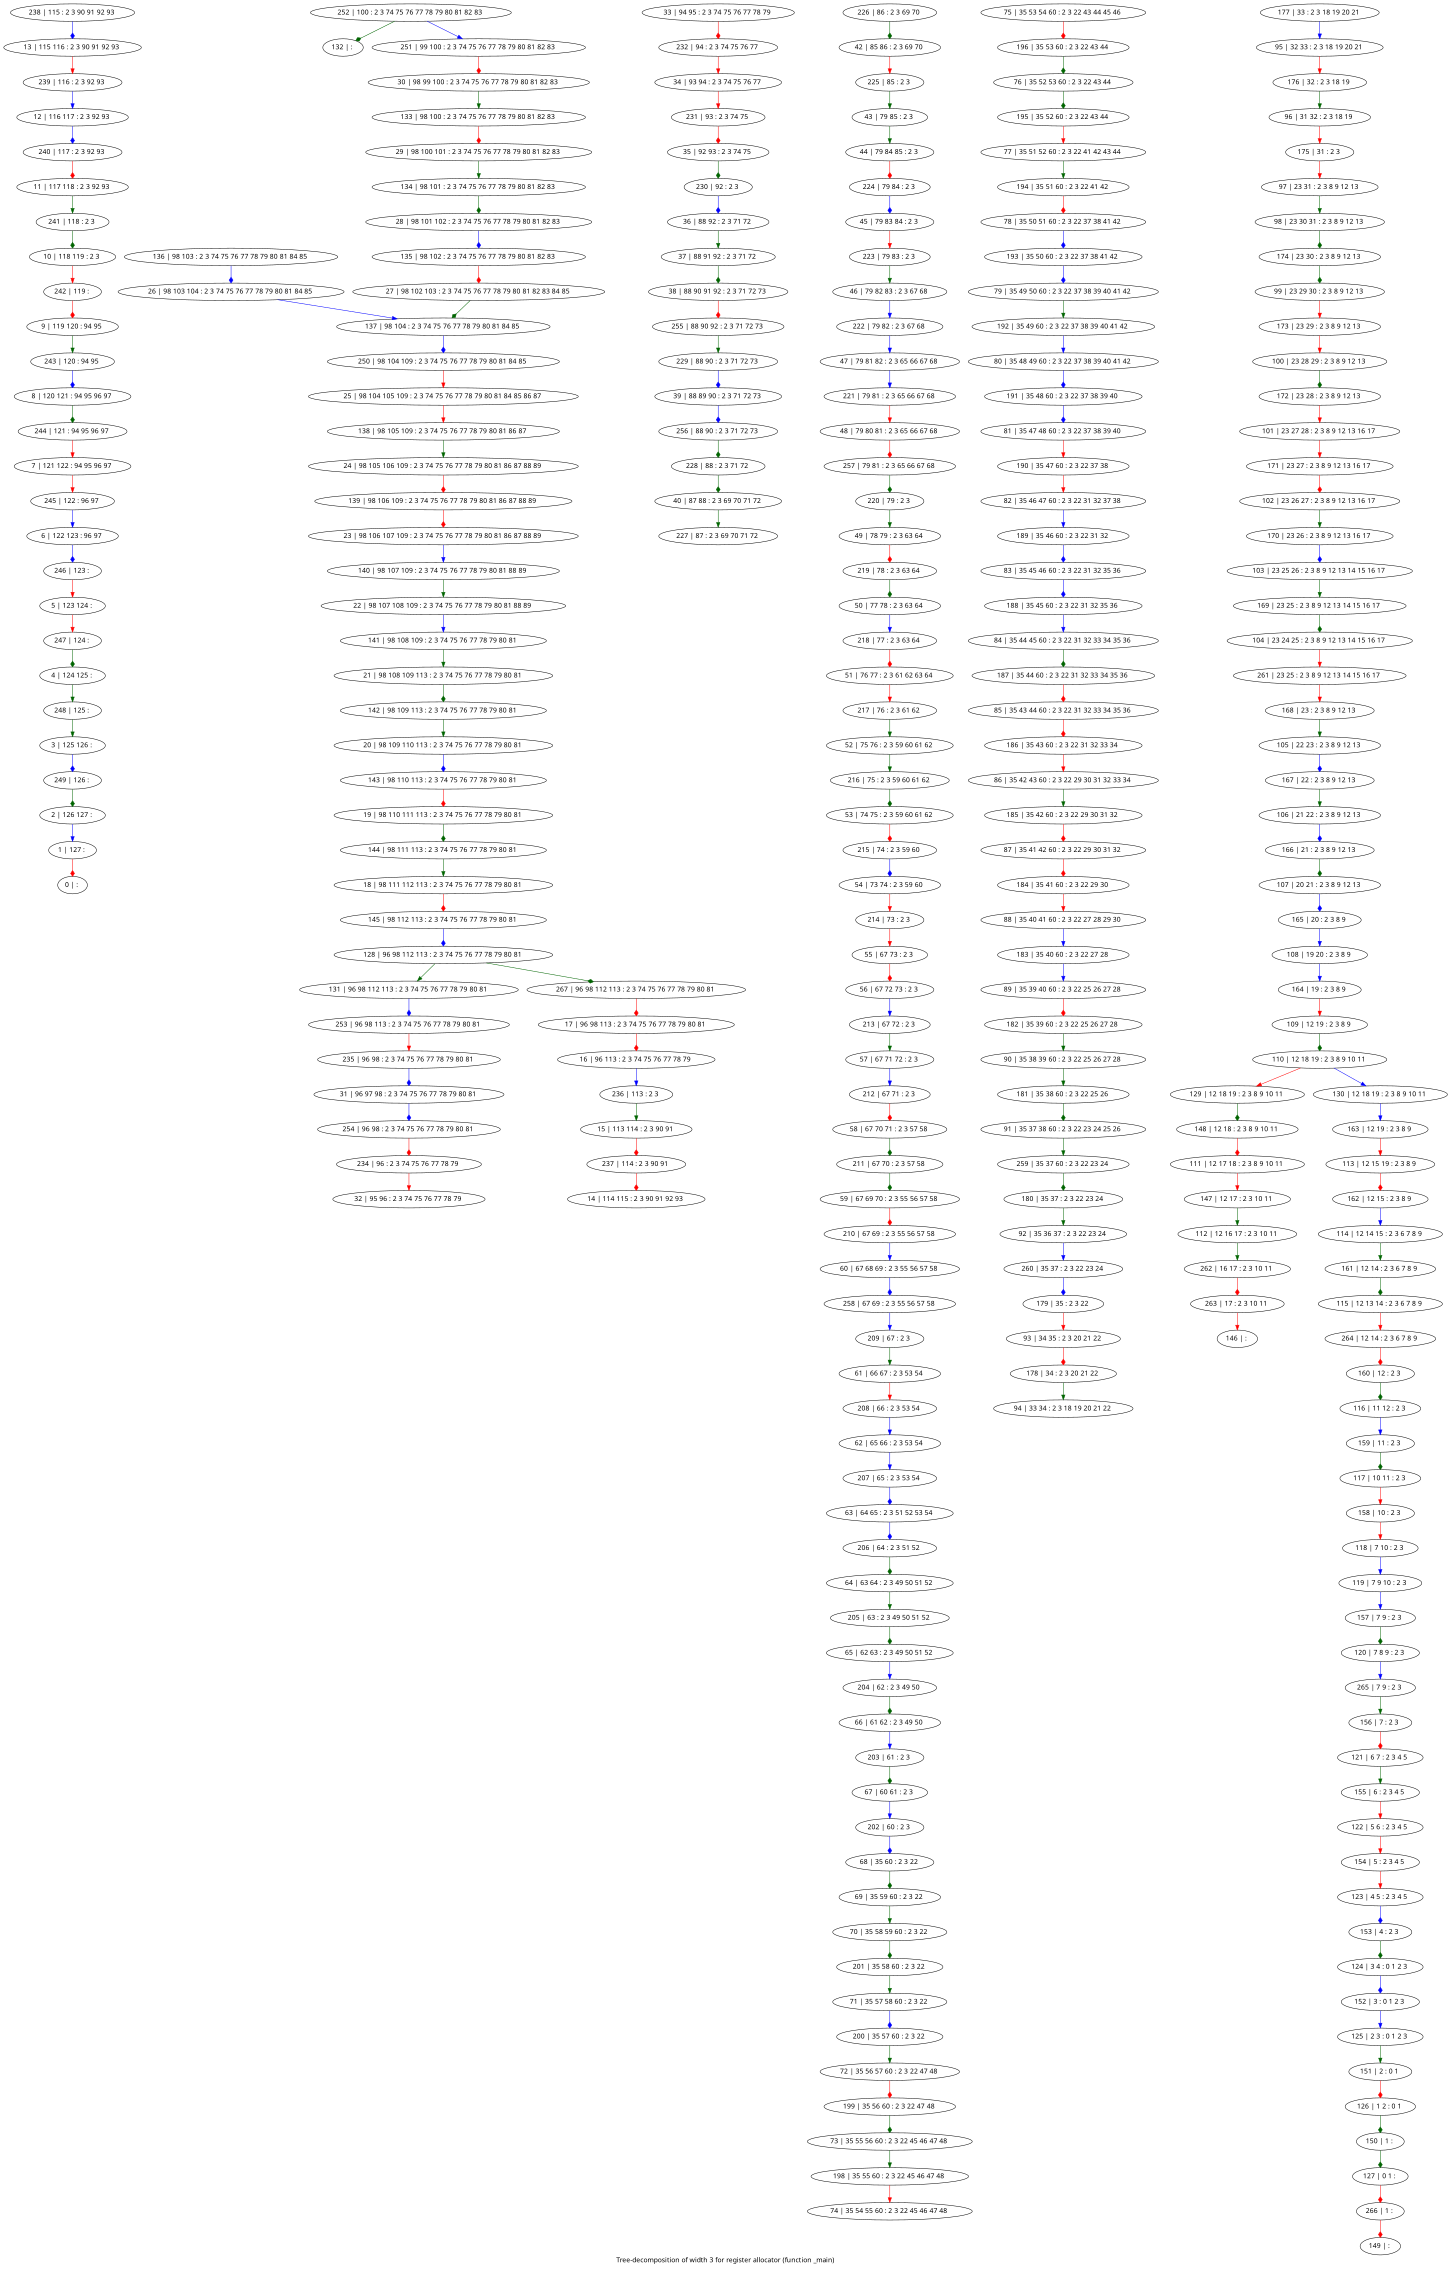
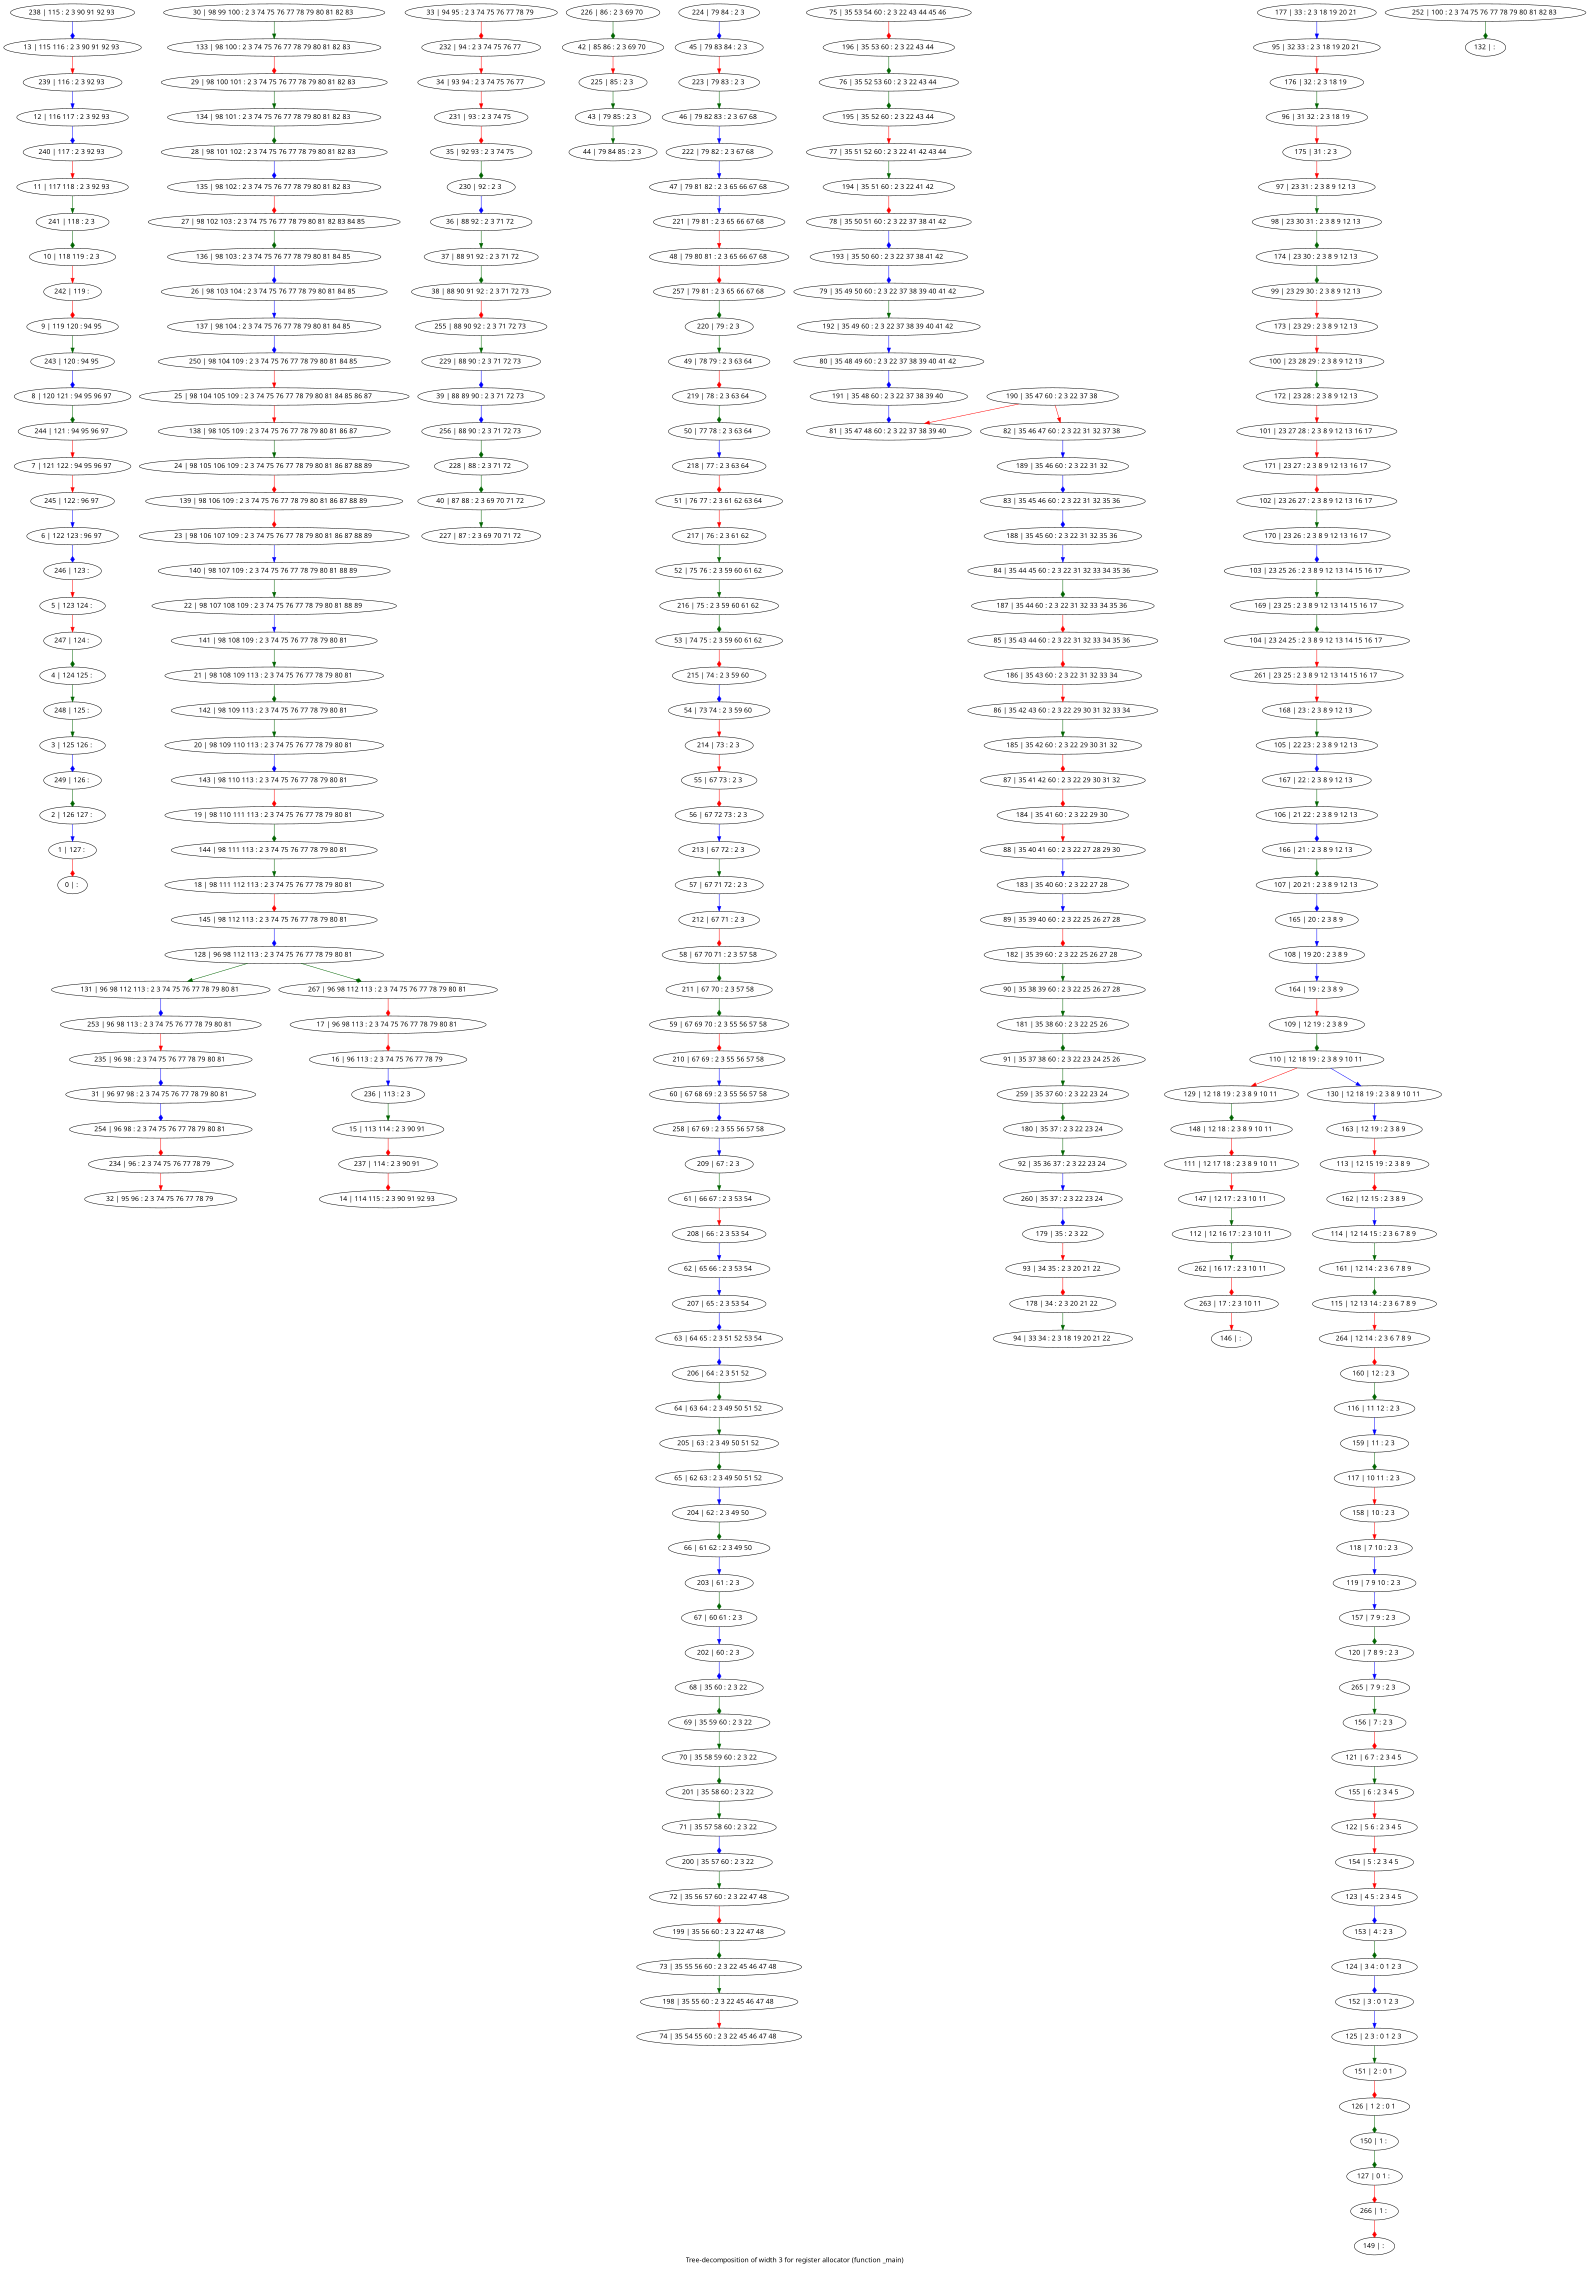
(479, 48) -> none
(73, 167) -> (73, 167)
(890, 167) -> none
(463, 307) -> (274, 237)
(1063, 446) -> (974, 413)
